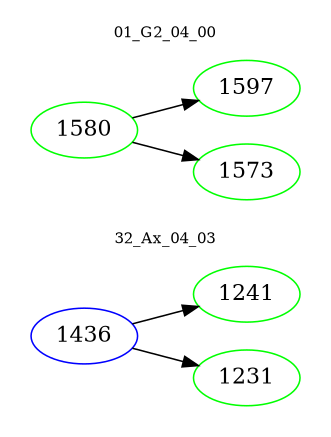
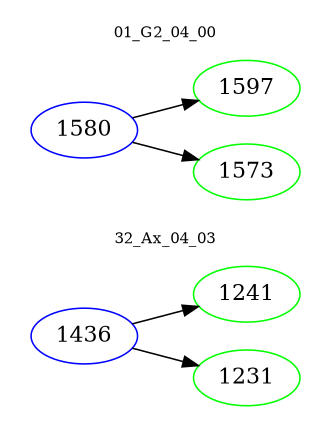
(84, 130) -> (84, 130)
